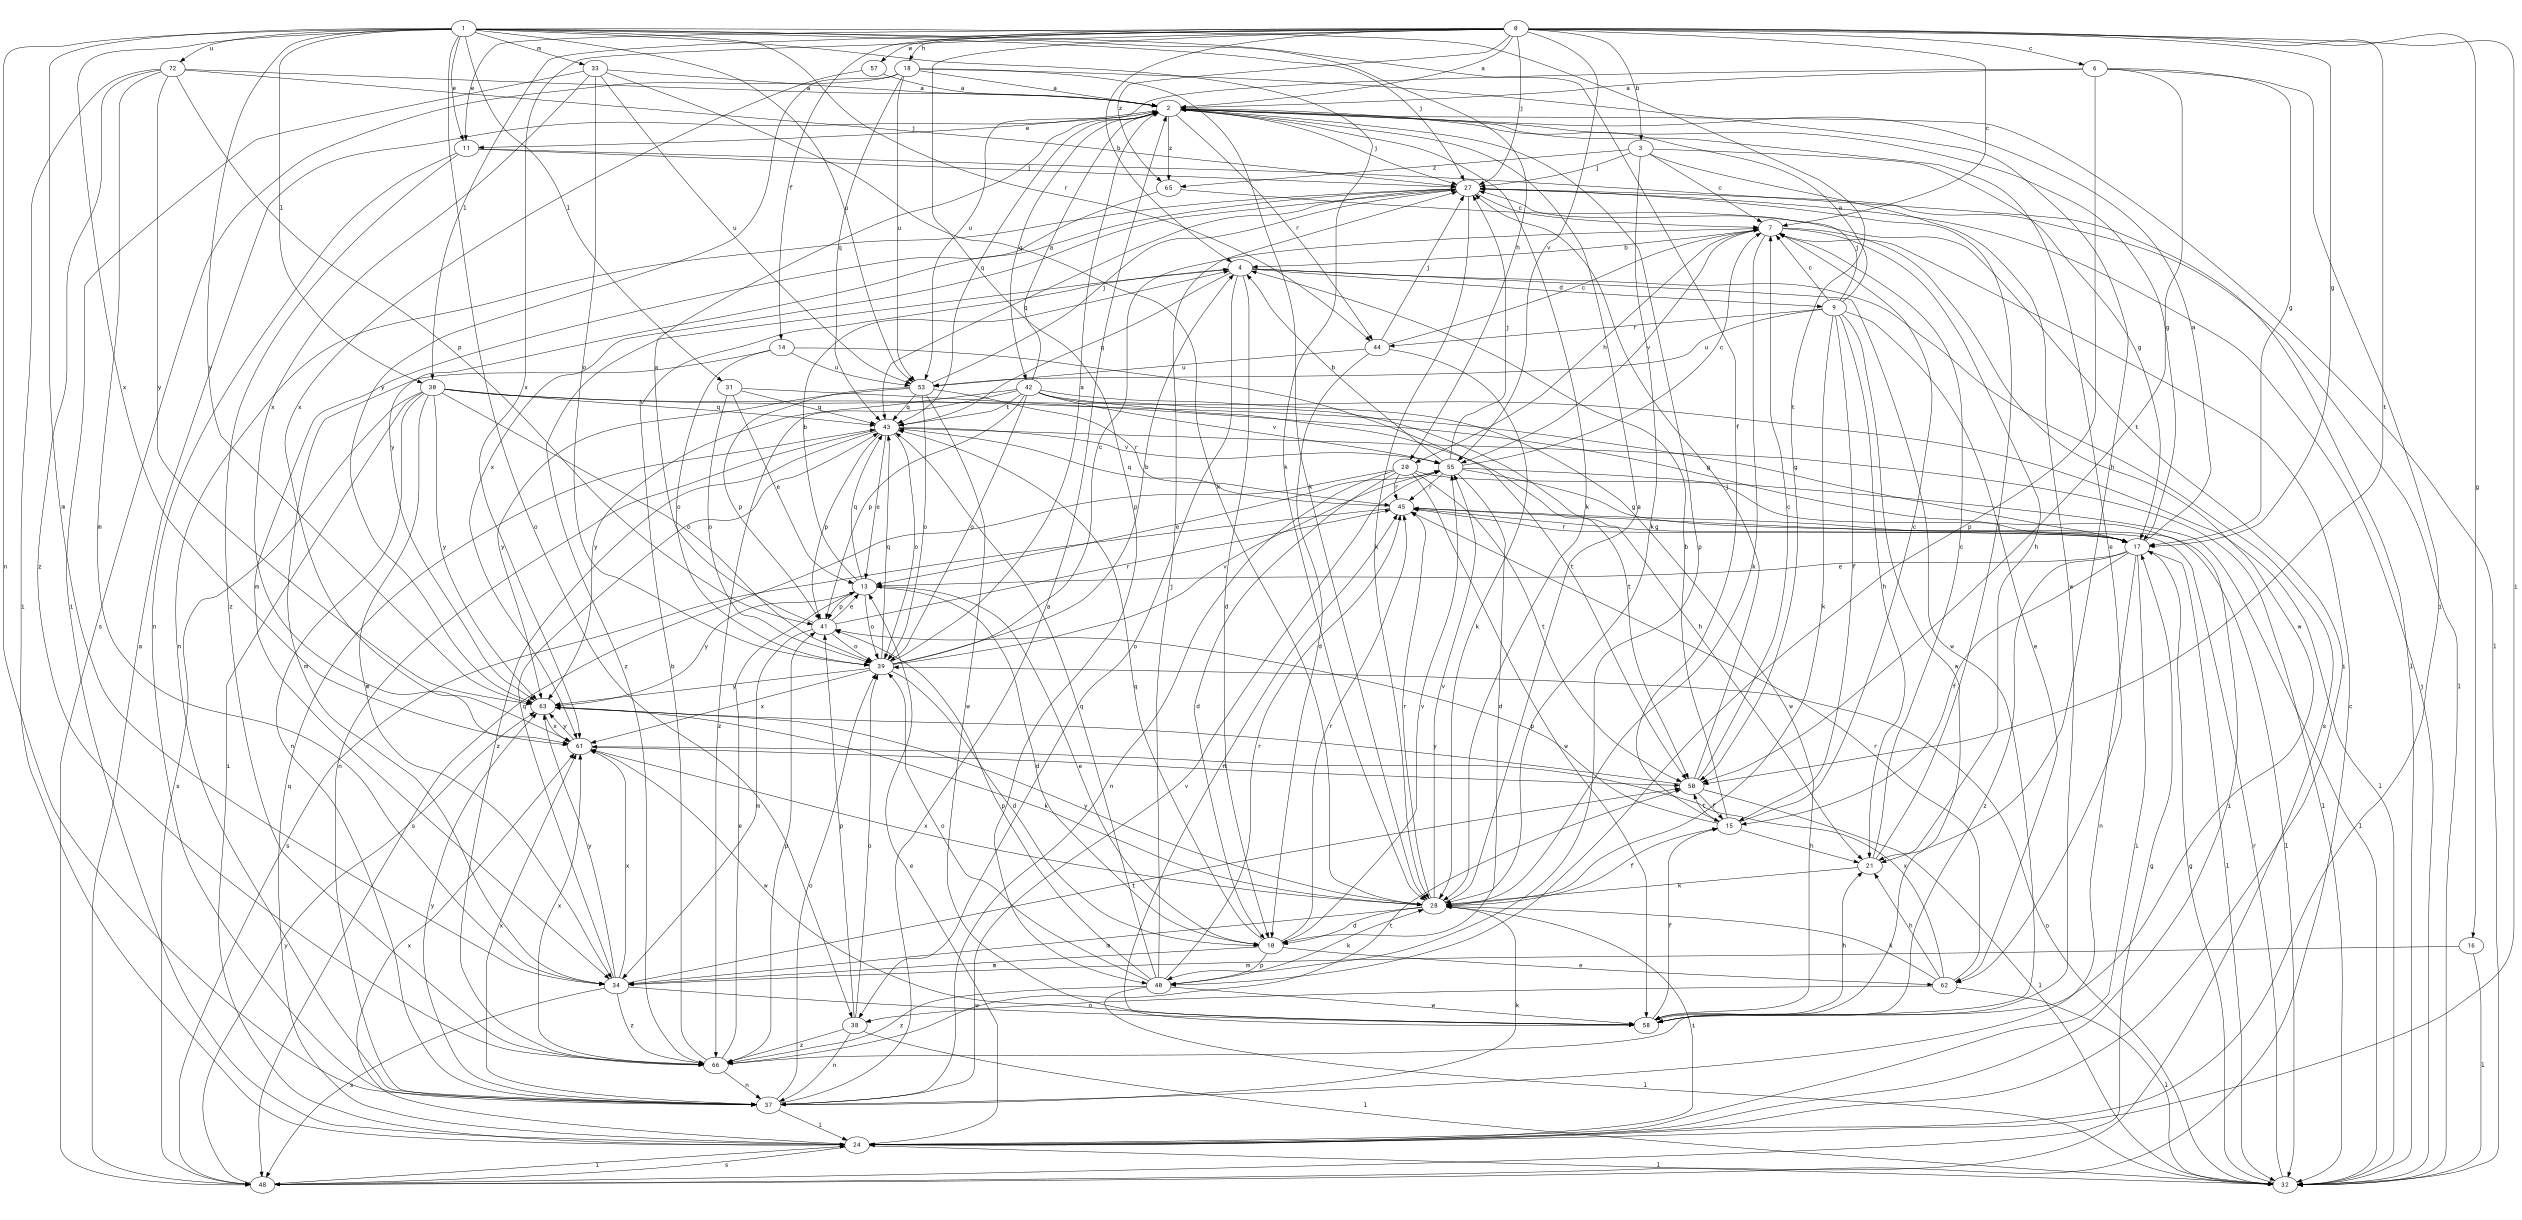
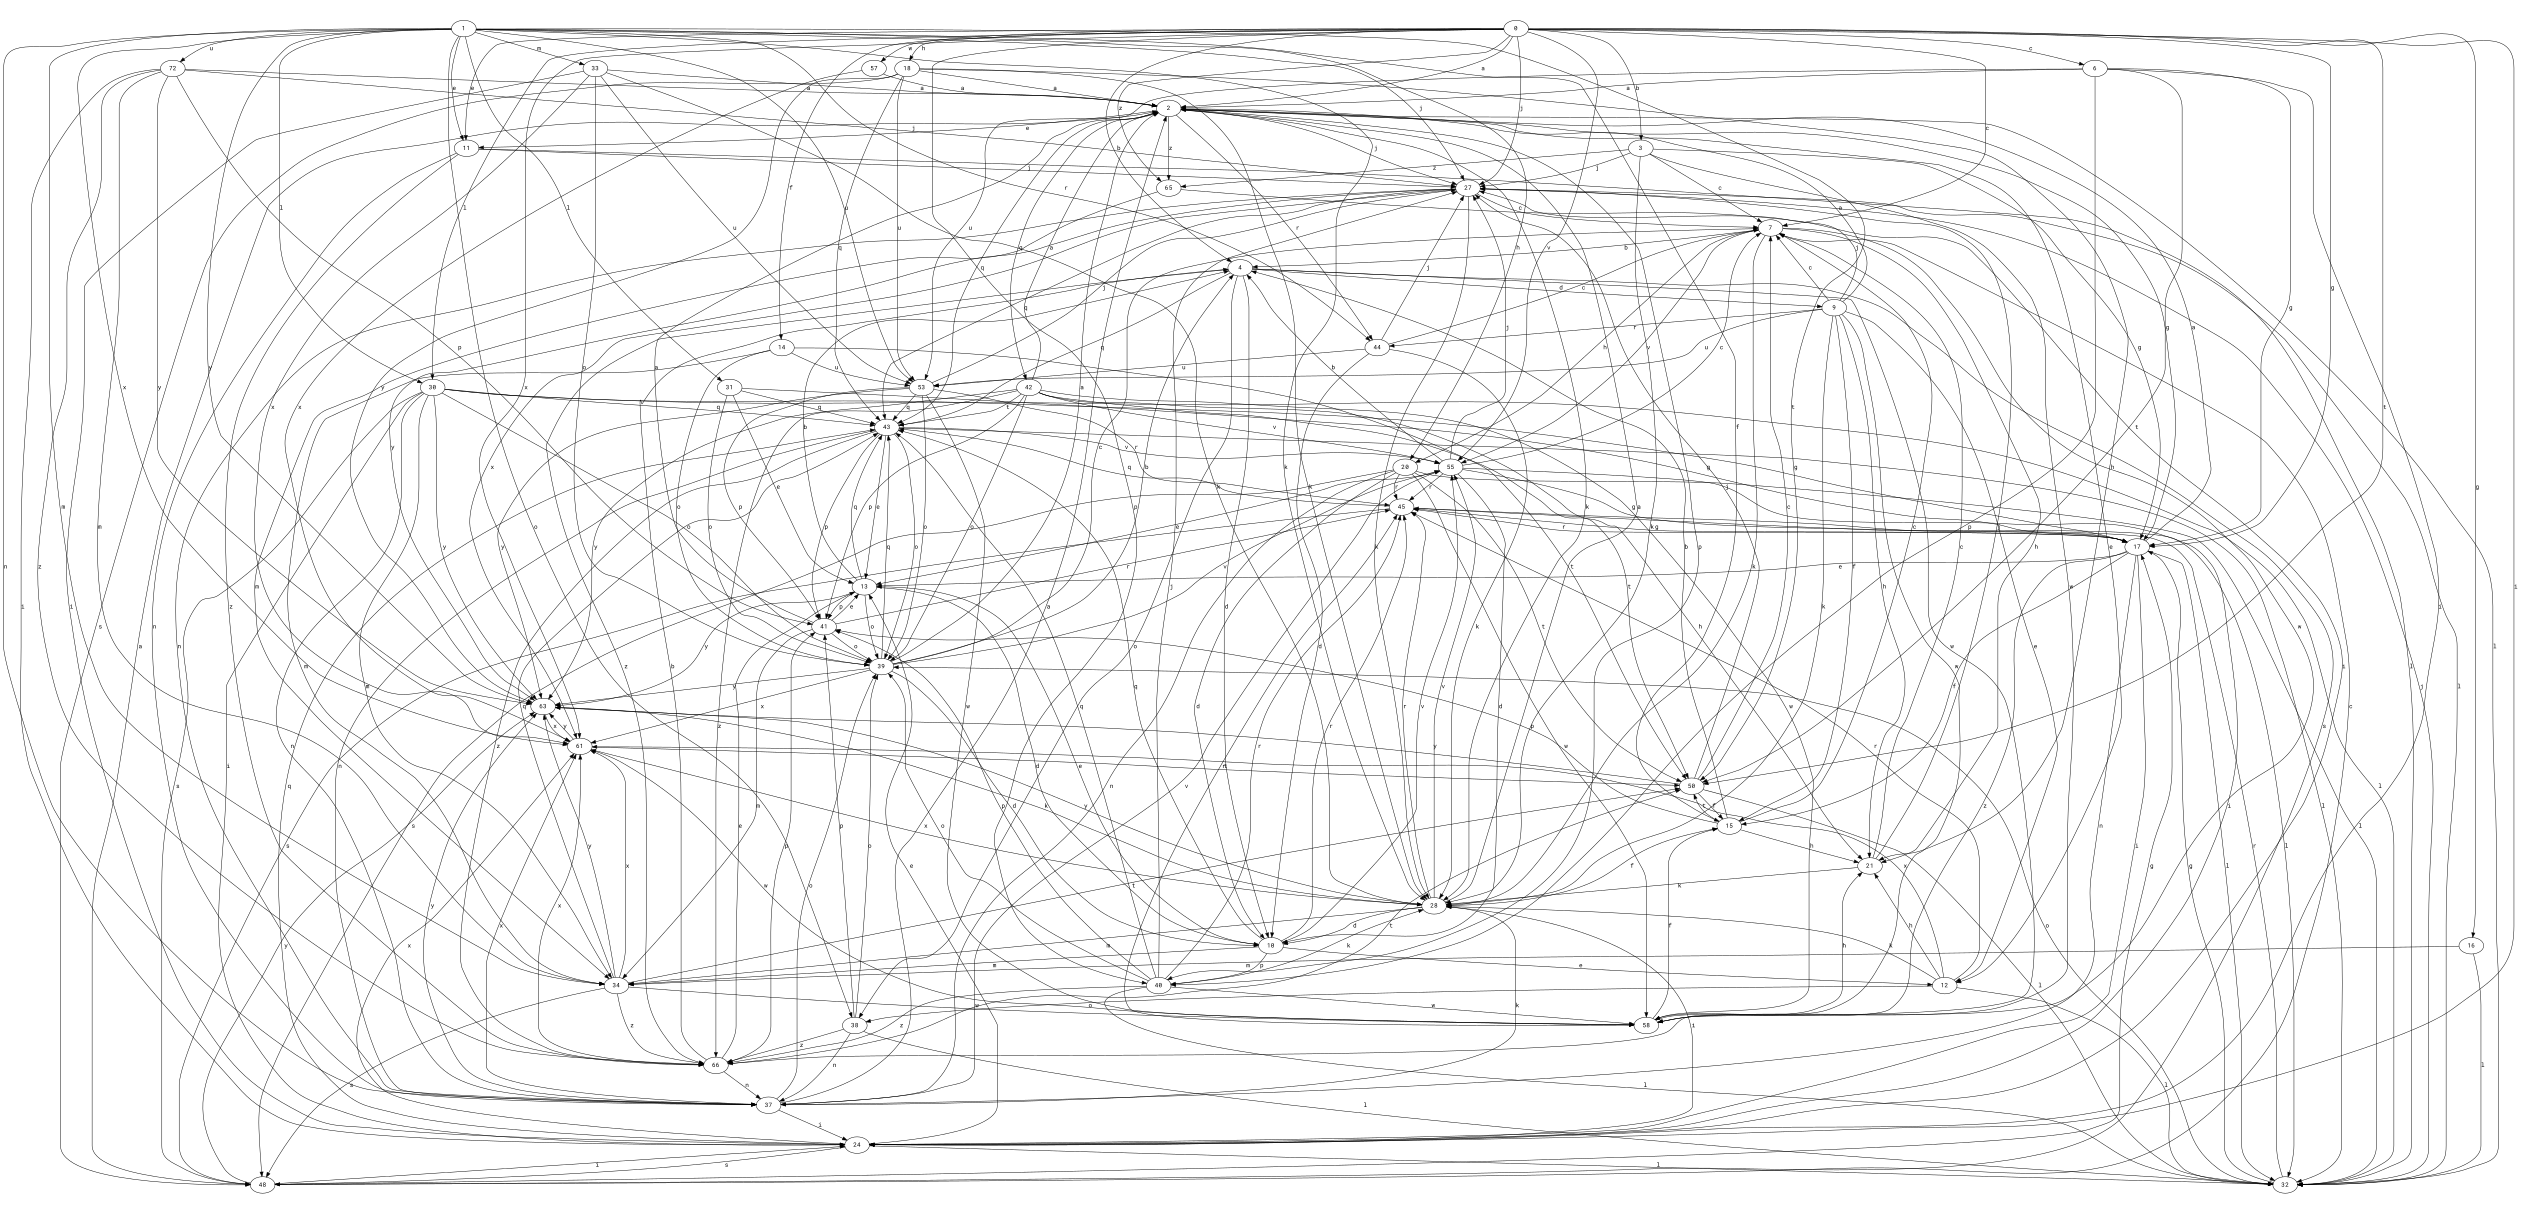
(1945, 986) -> (1945, 986)
